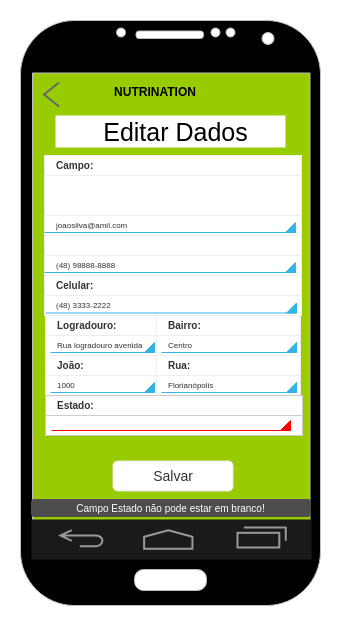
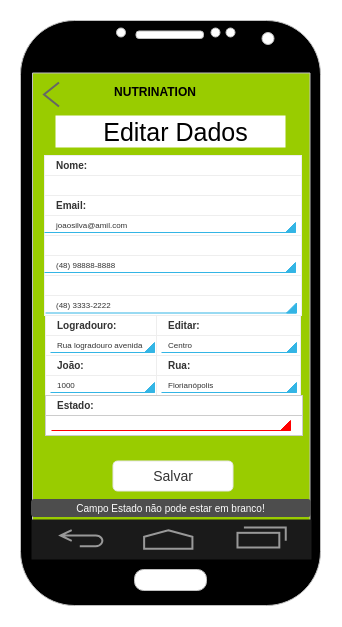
(72, 166) -> (69, 166)
none -> (173, 206)
(173, 286) -> none
(186, 326) -> (186, 326)
